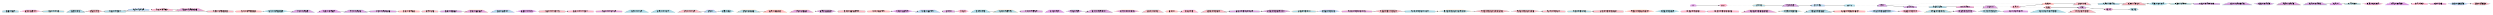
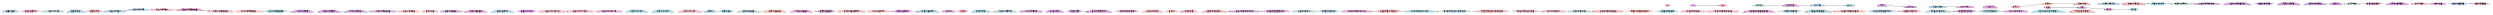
none -> (1668, 5)
(166, 12) -> (206, 11)
